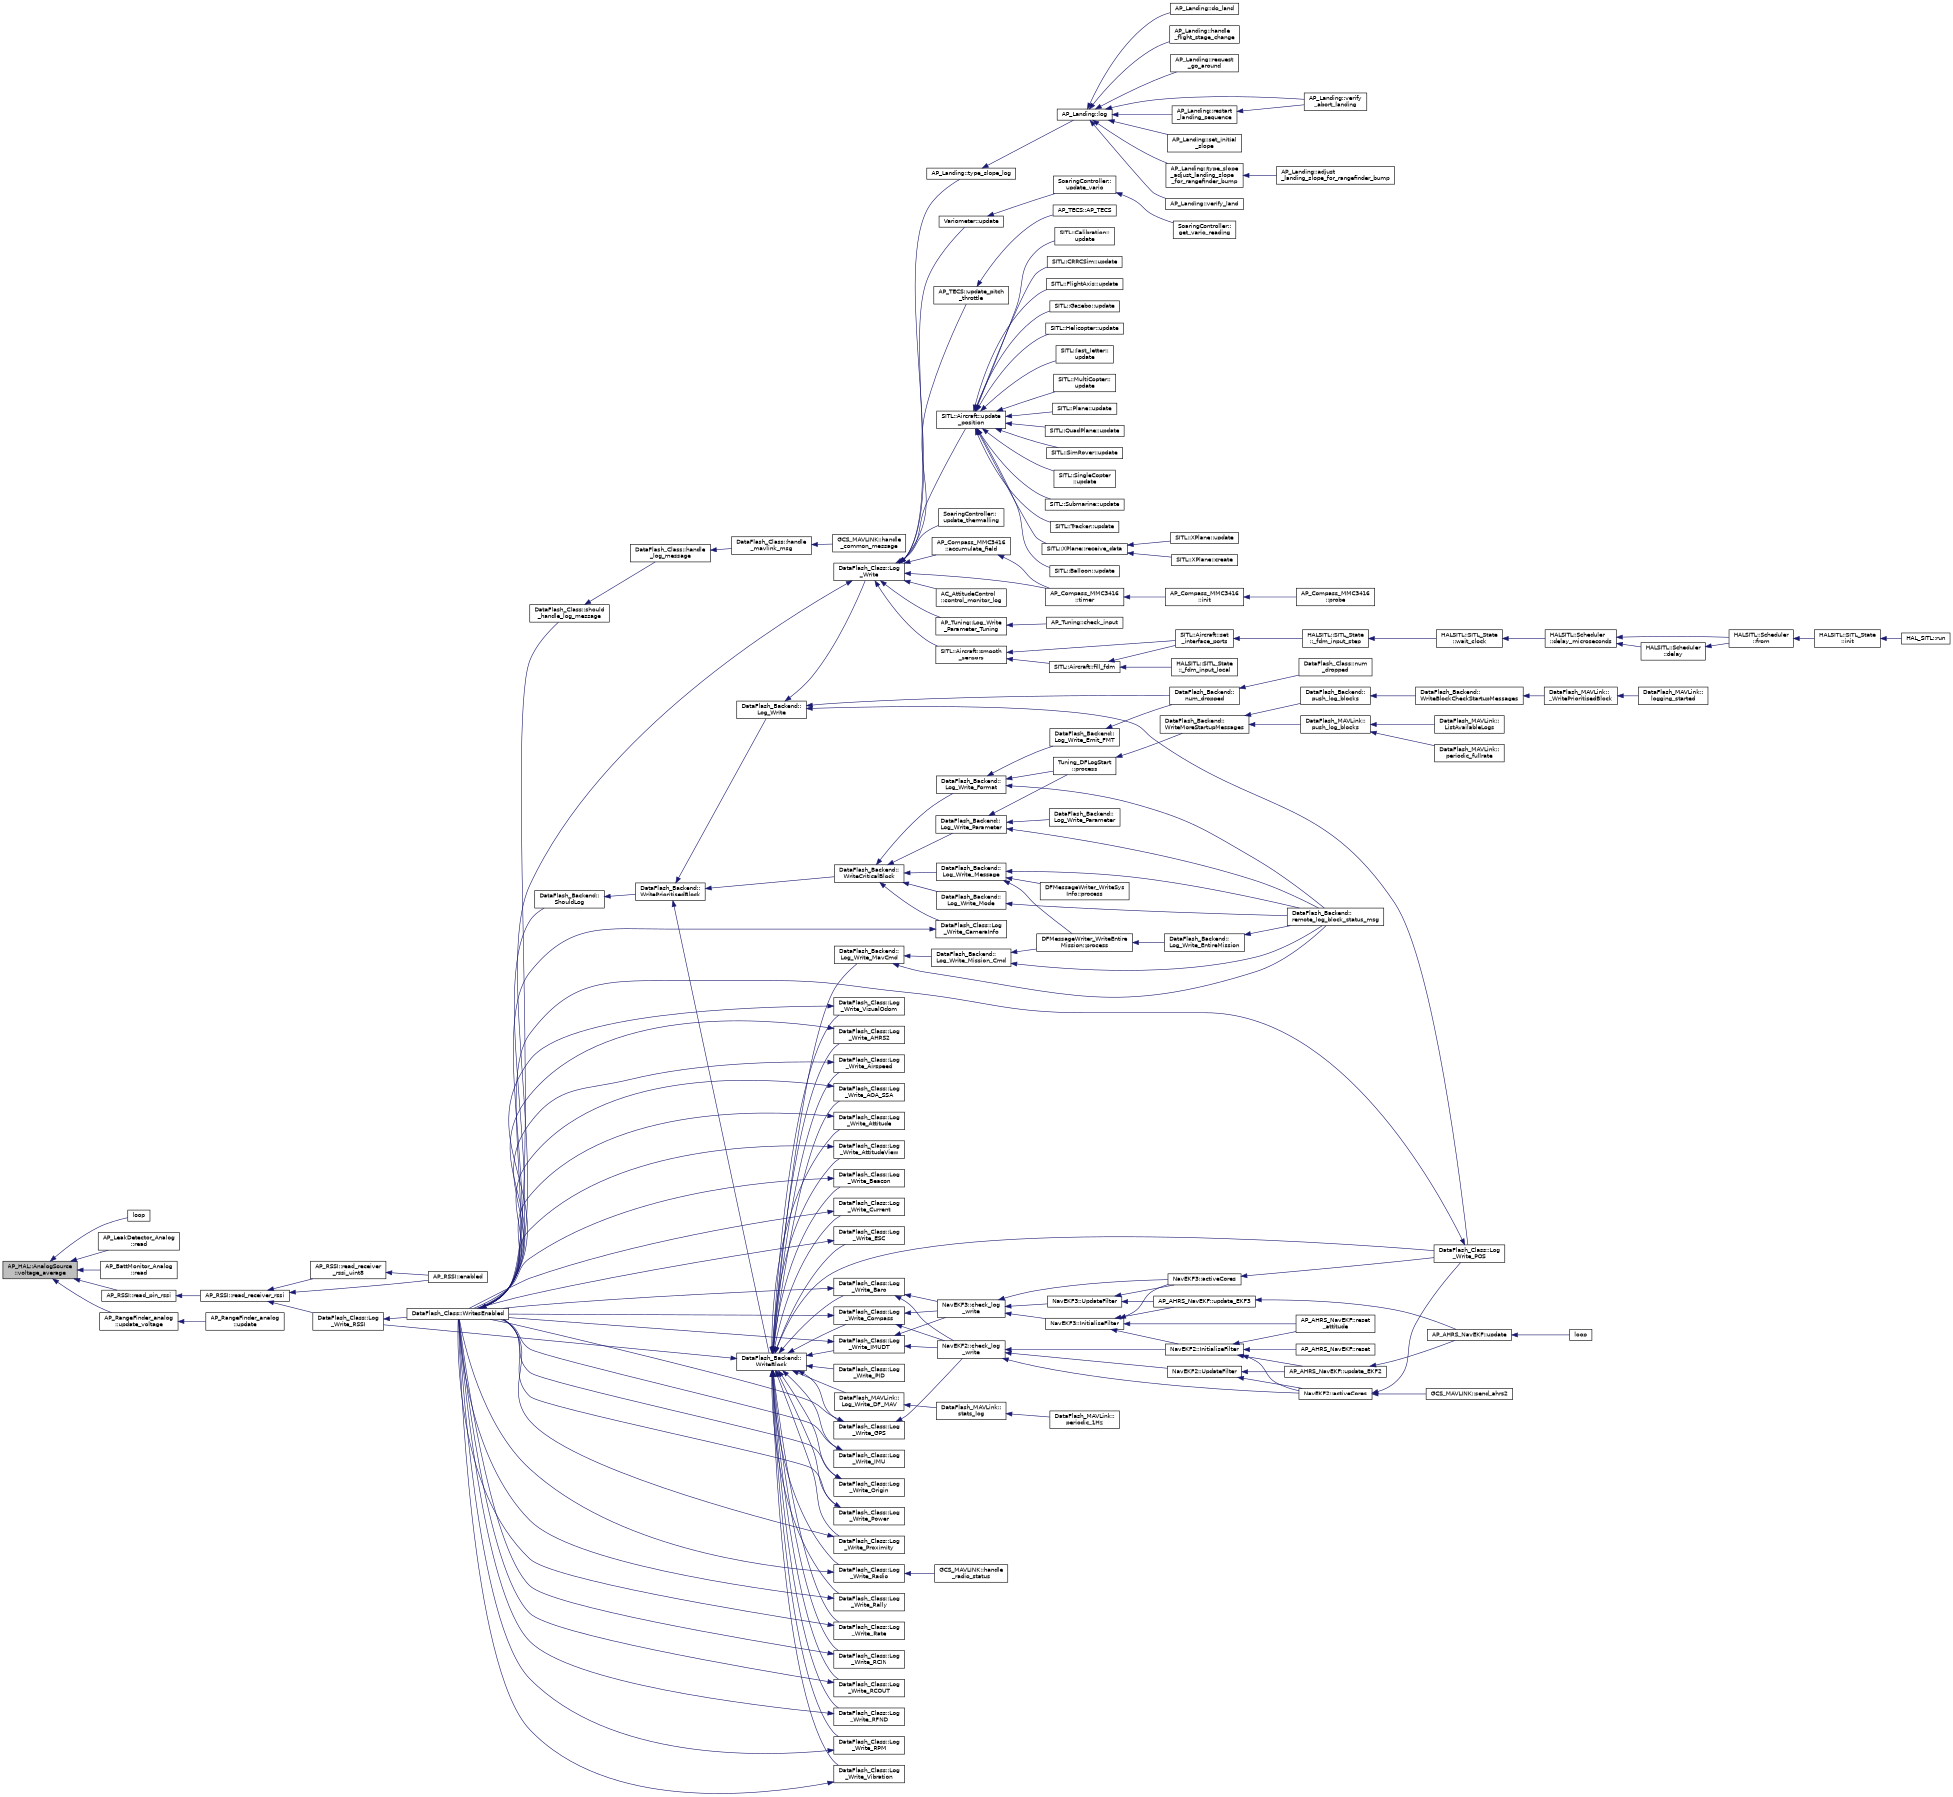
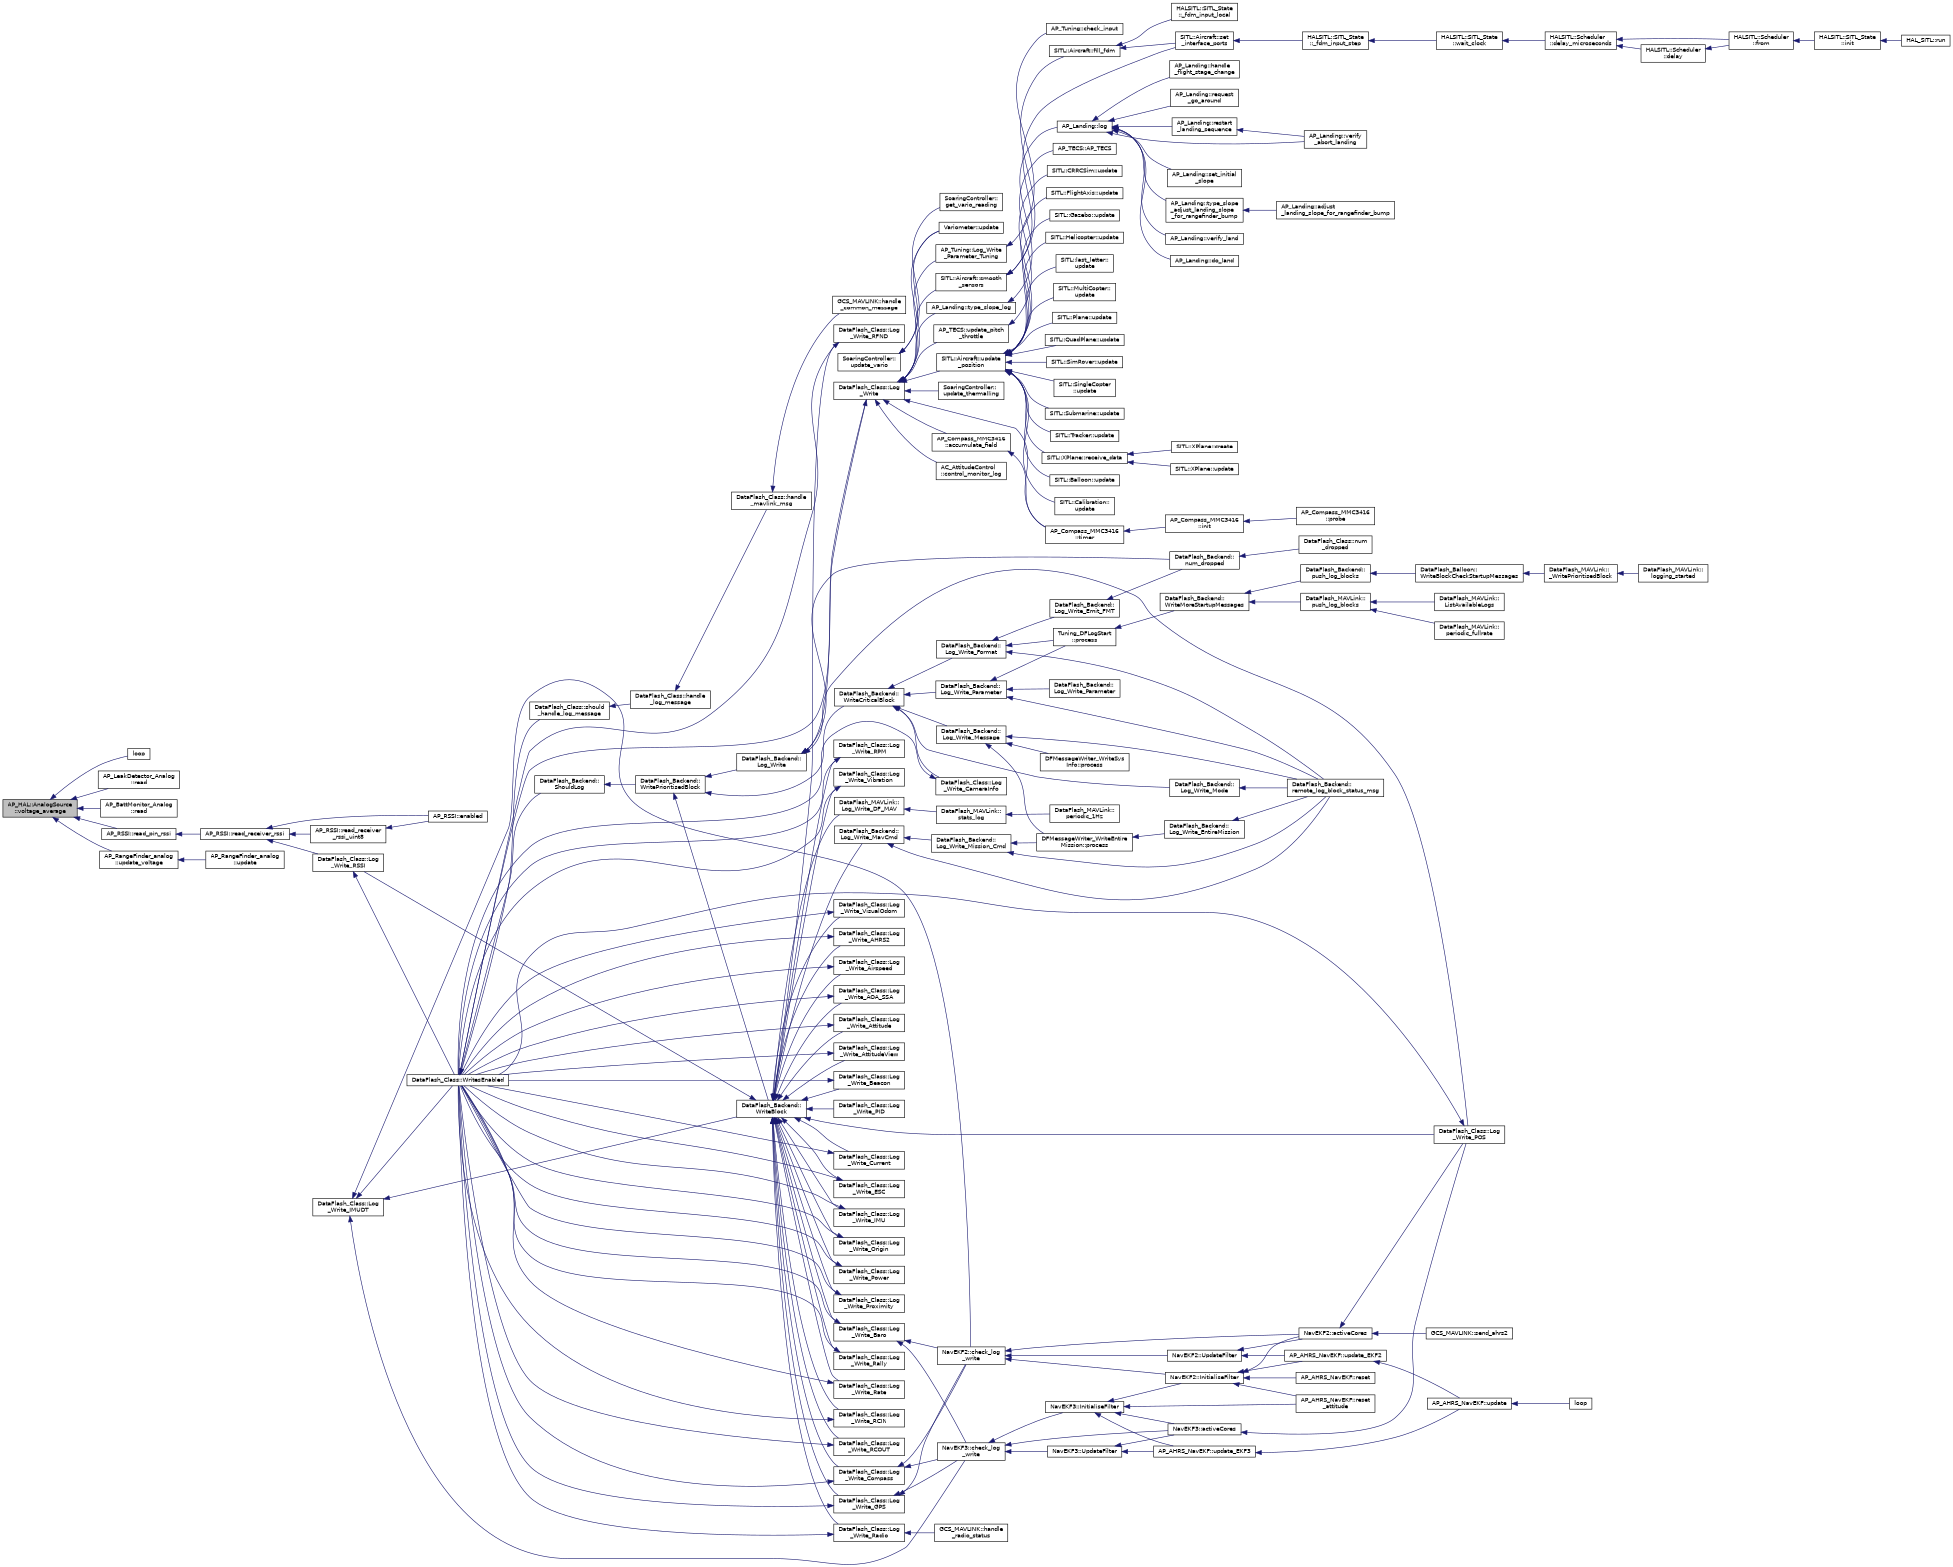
(1024, 204) -> (915, 287)
(1469, 696) -> (1469, 573)
(823, 1353) -> (563, 1157)
none -> (929, 1478)
